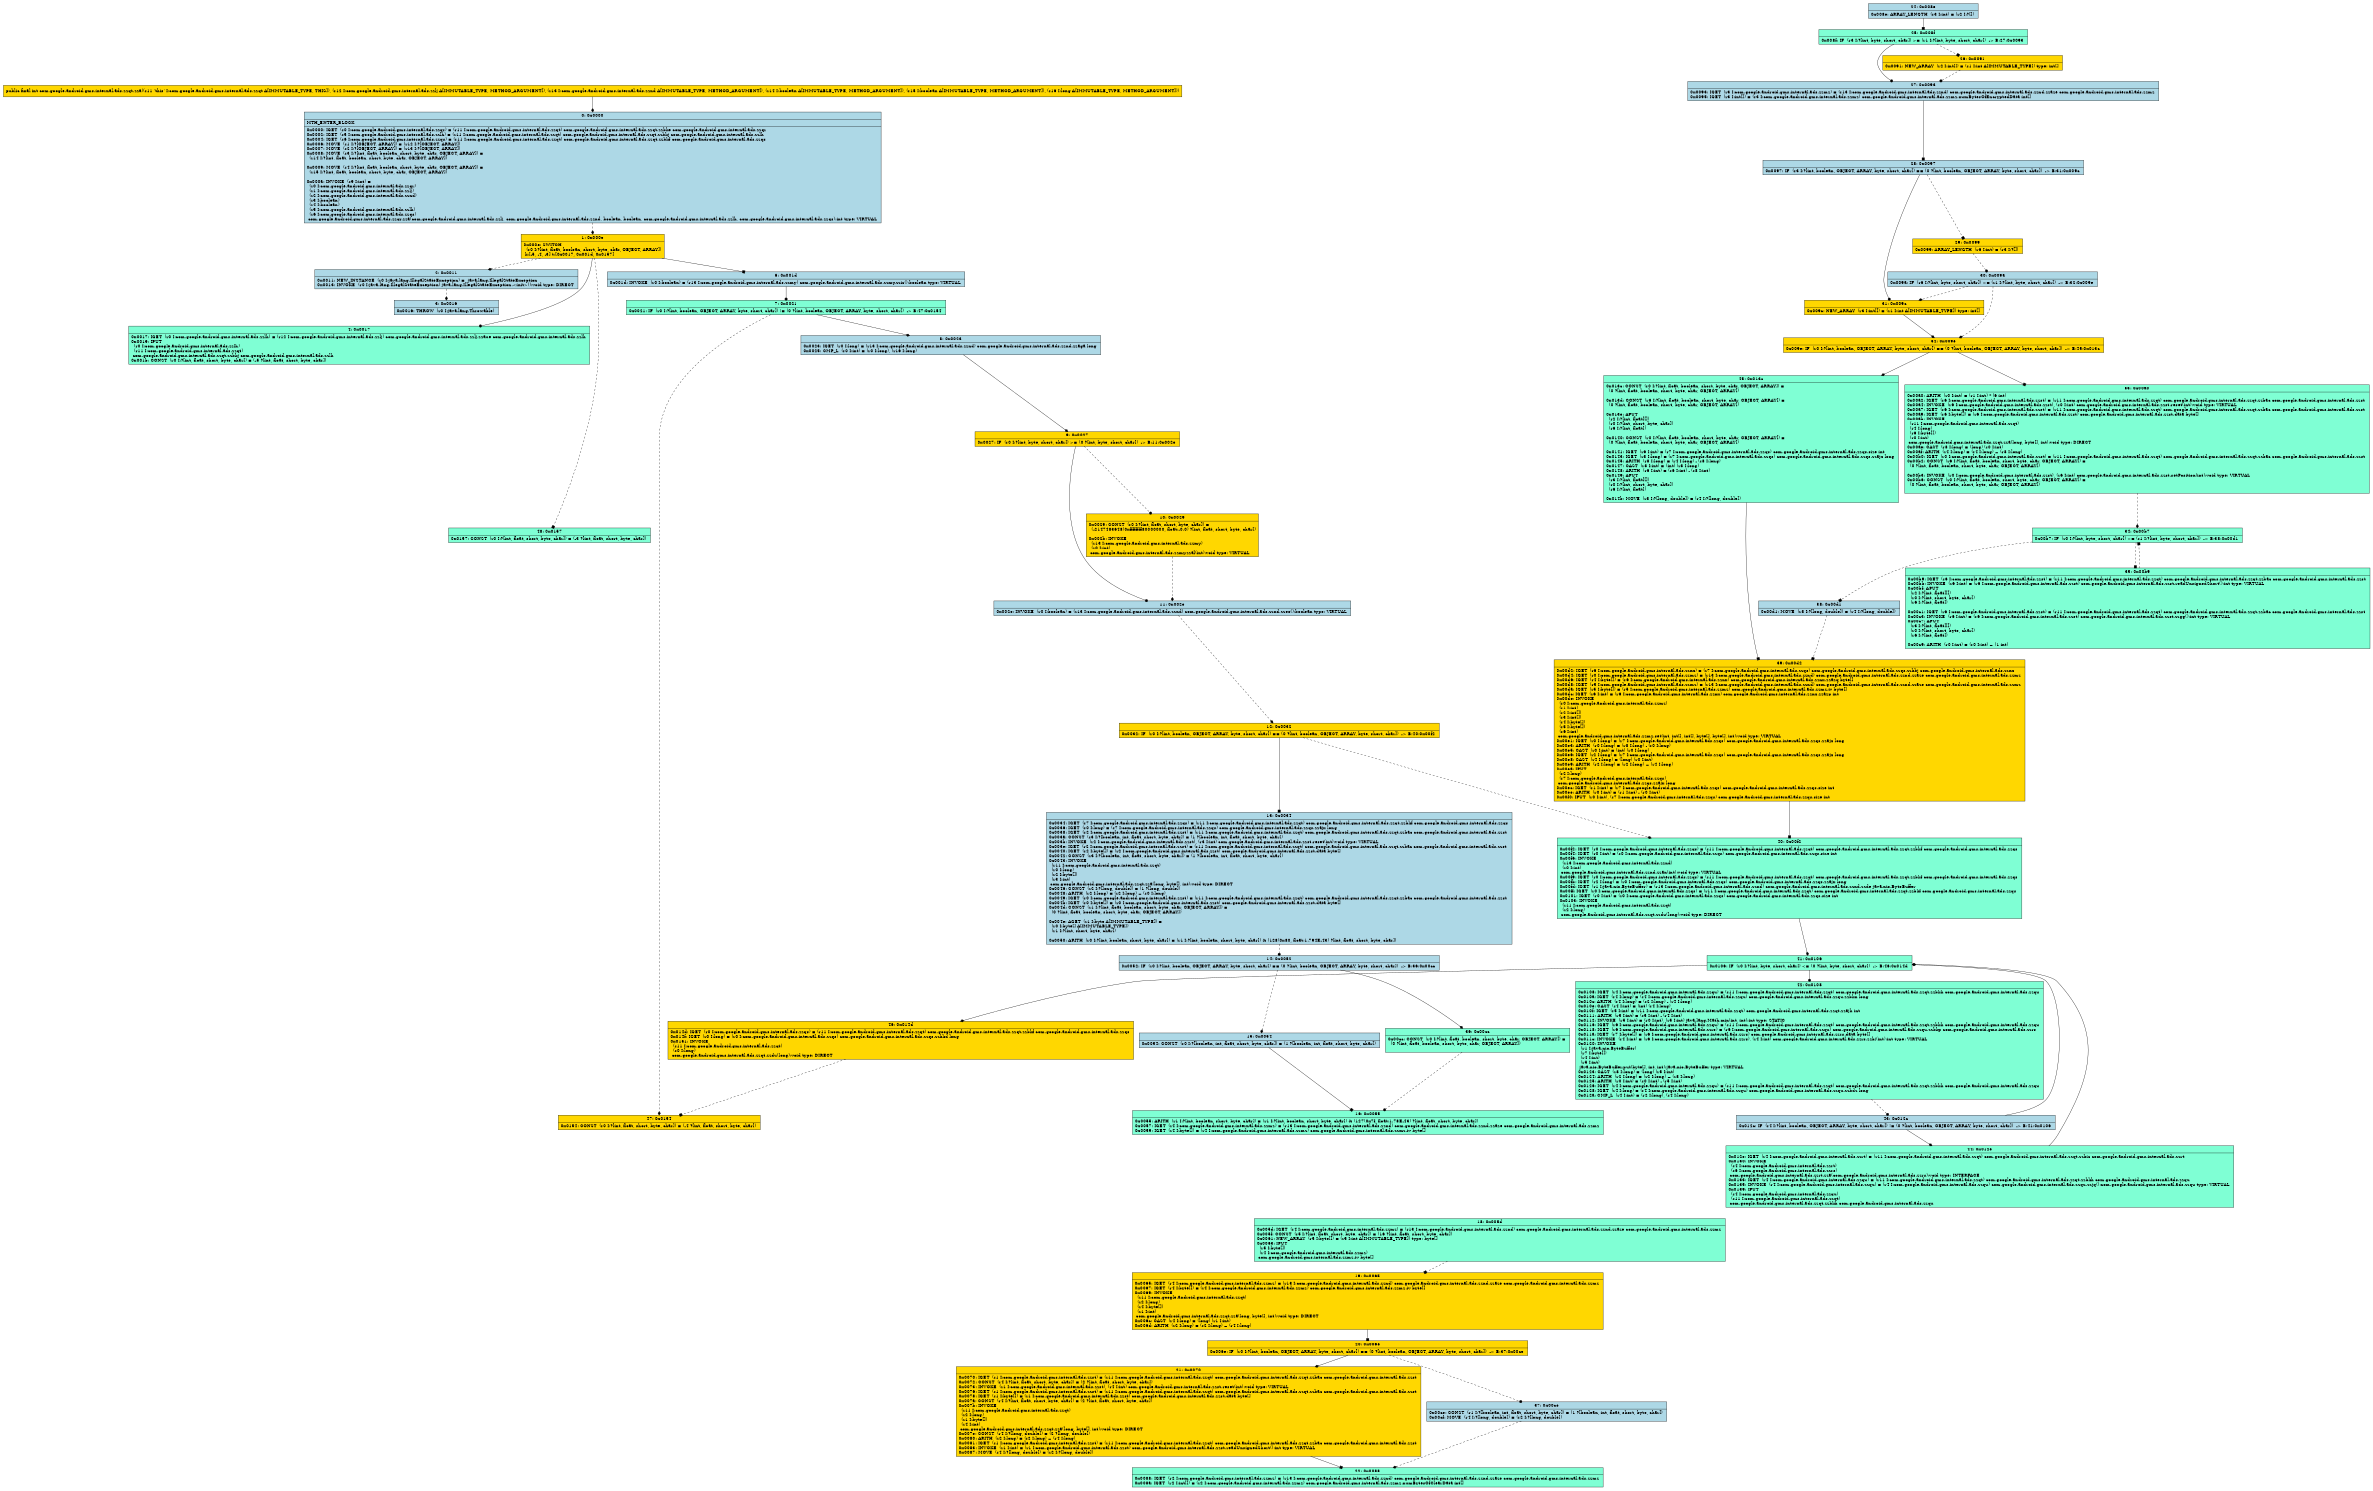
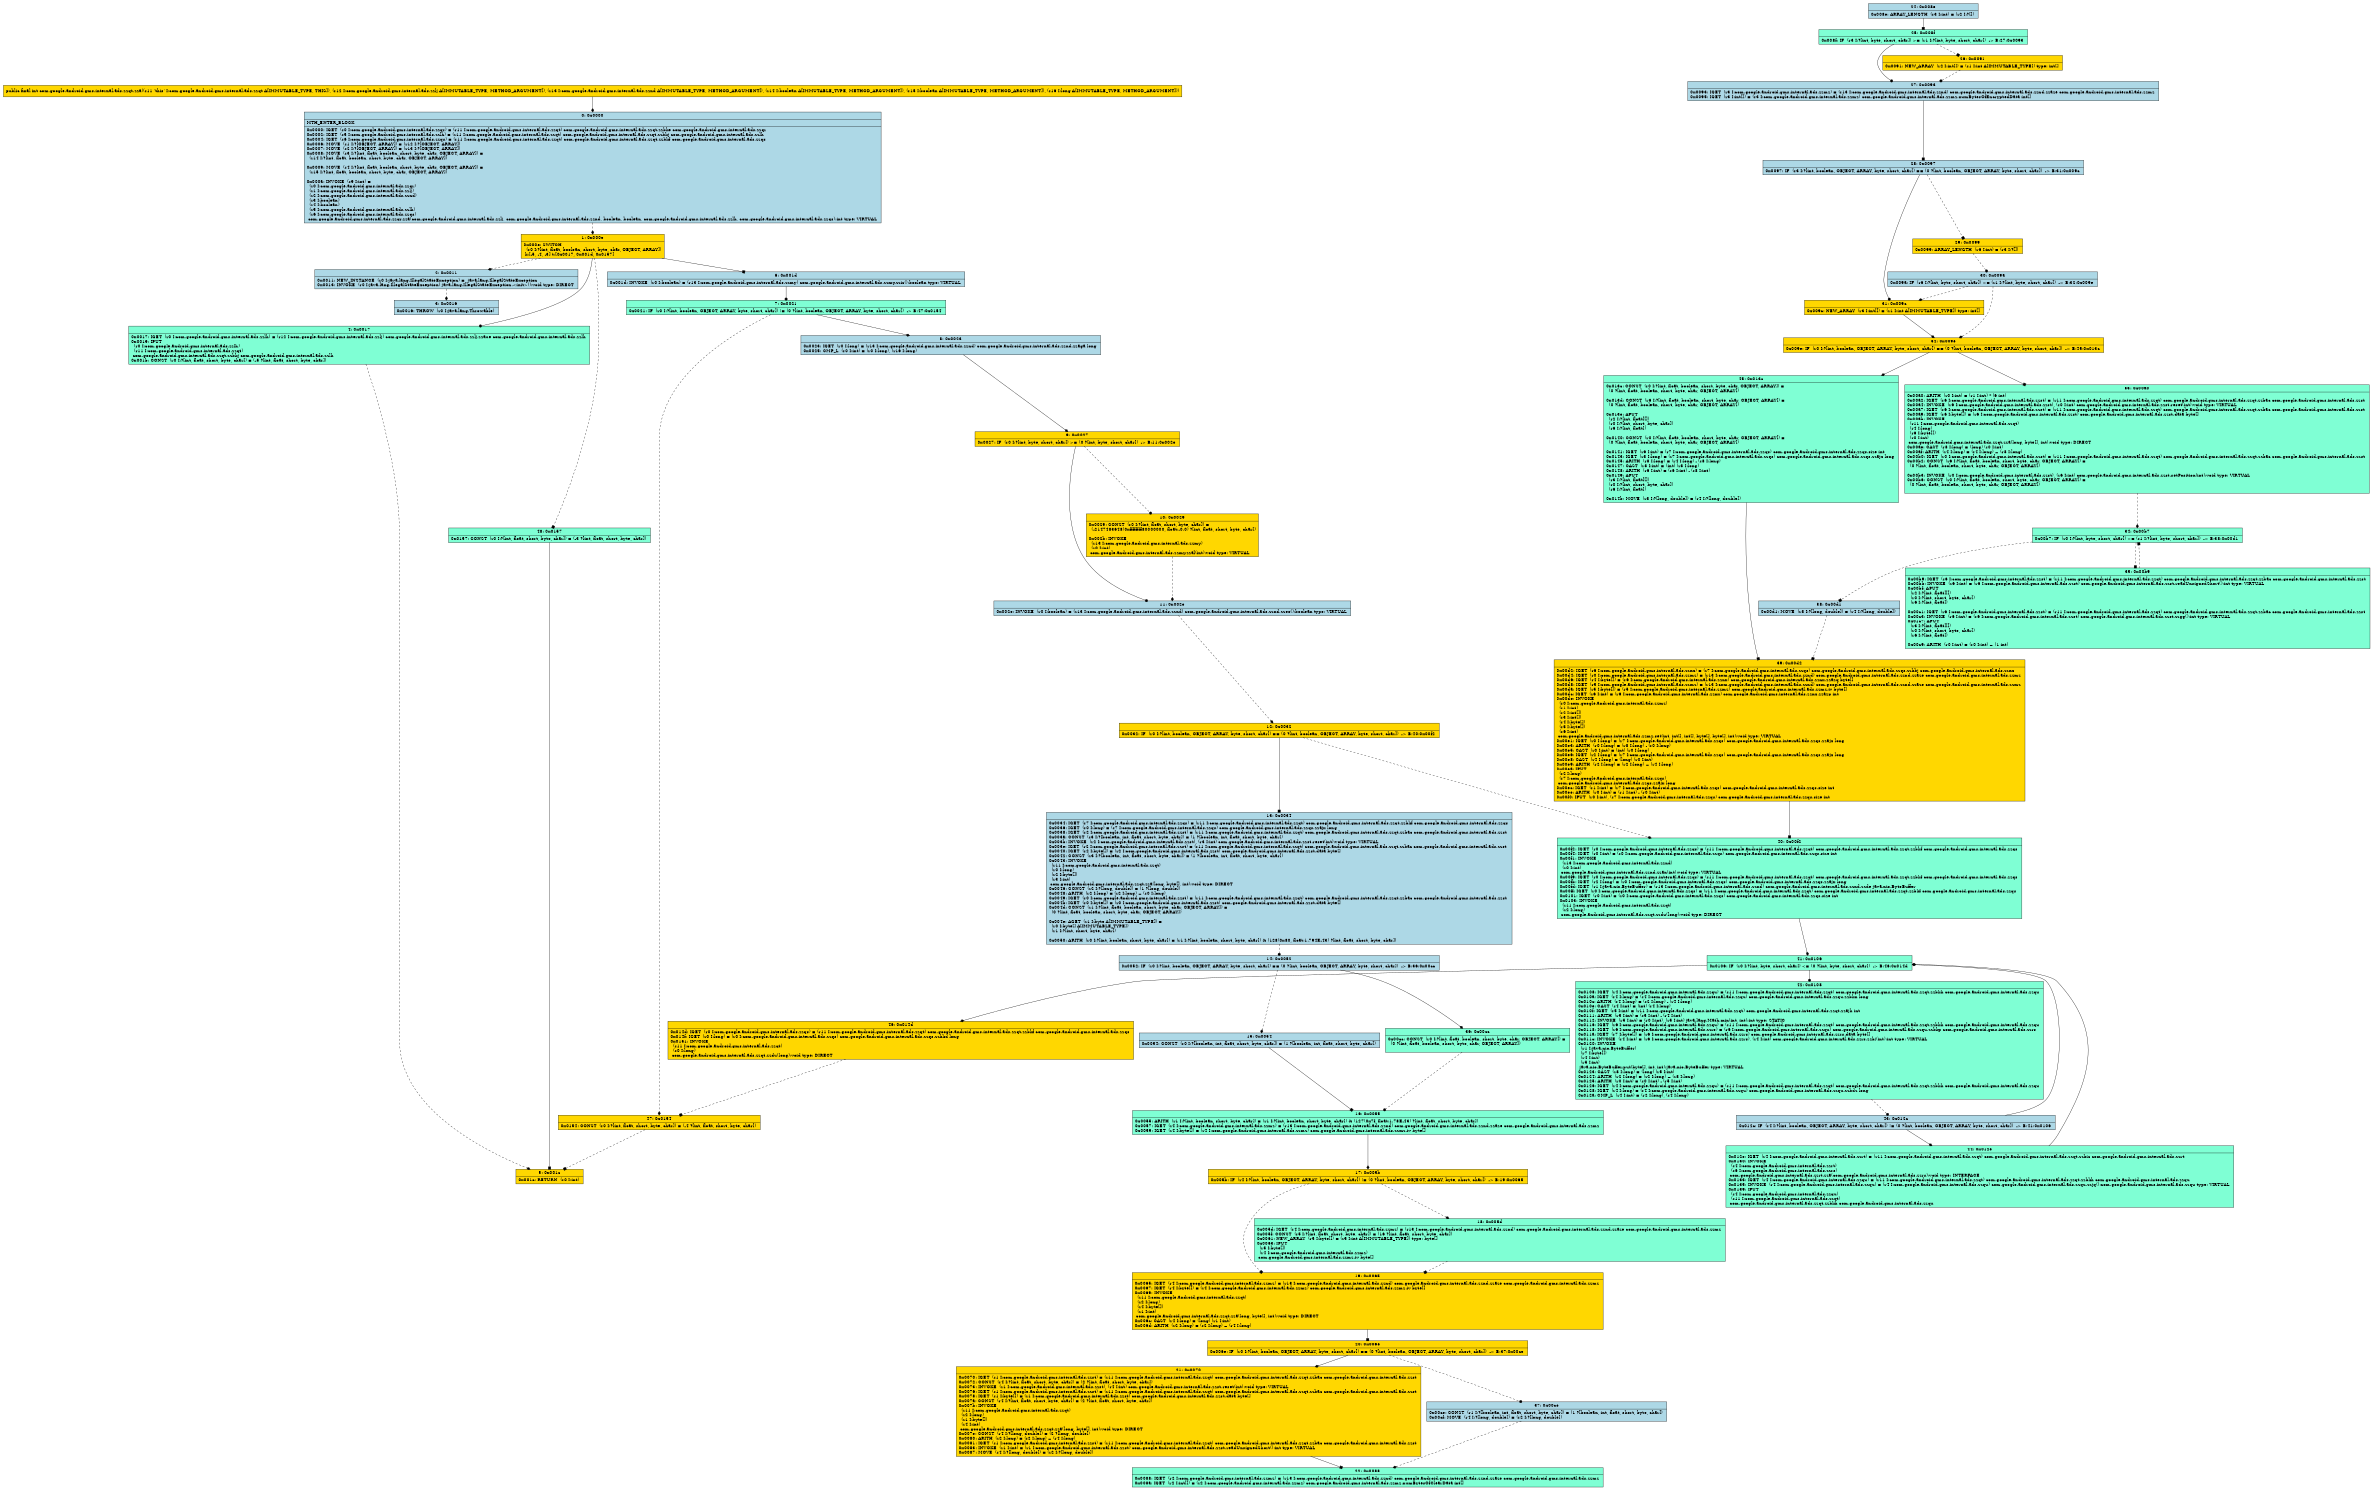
(1925, 621) -> (1925, 621)
(1580, 858) -> (1580, 858)
none -> (550, 1177)
none -> (1368, 1177)
